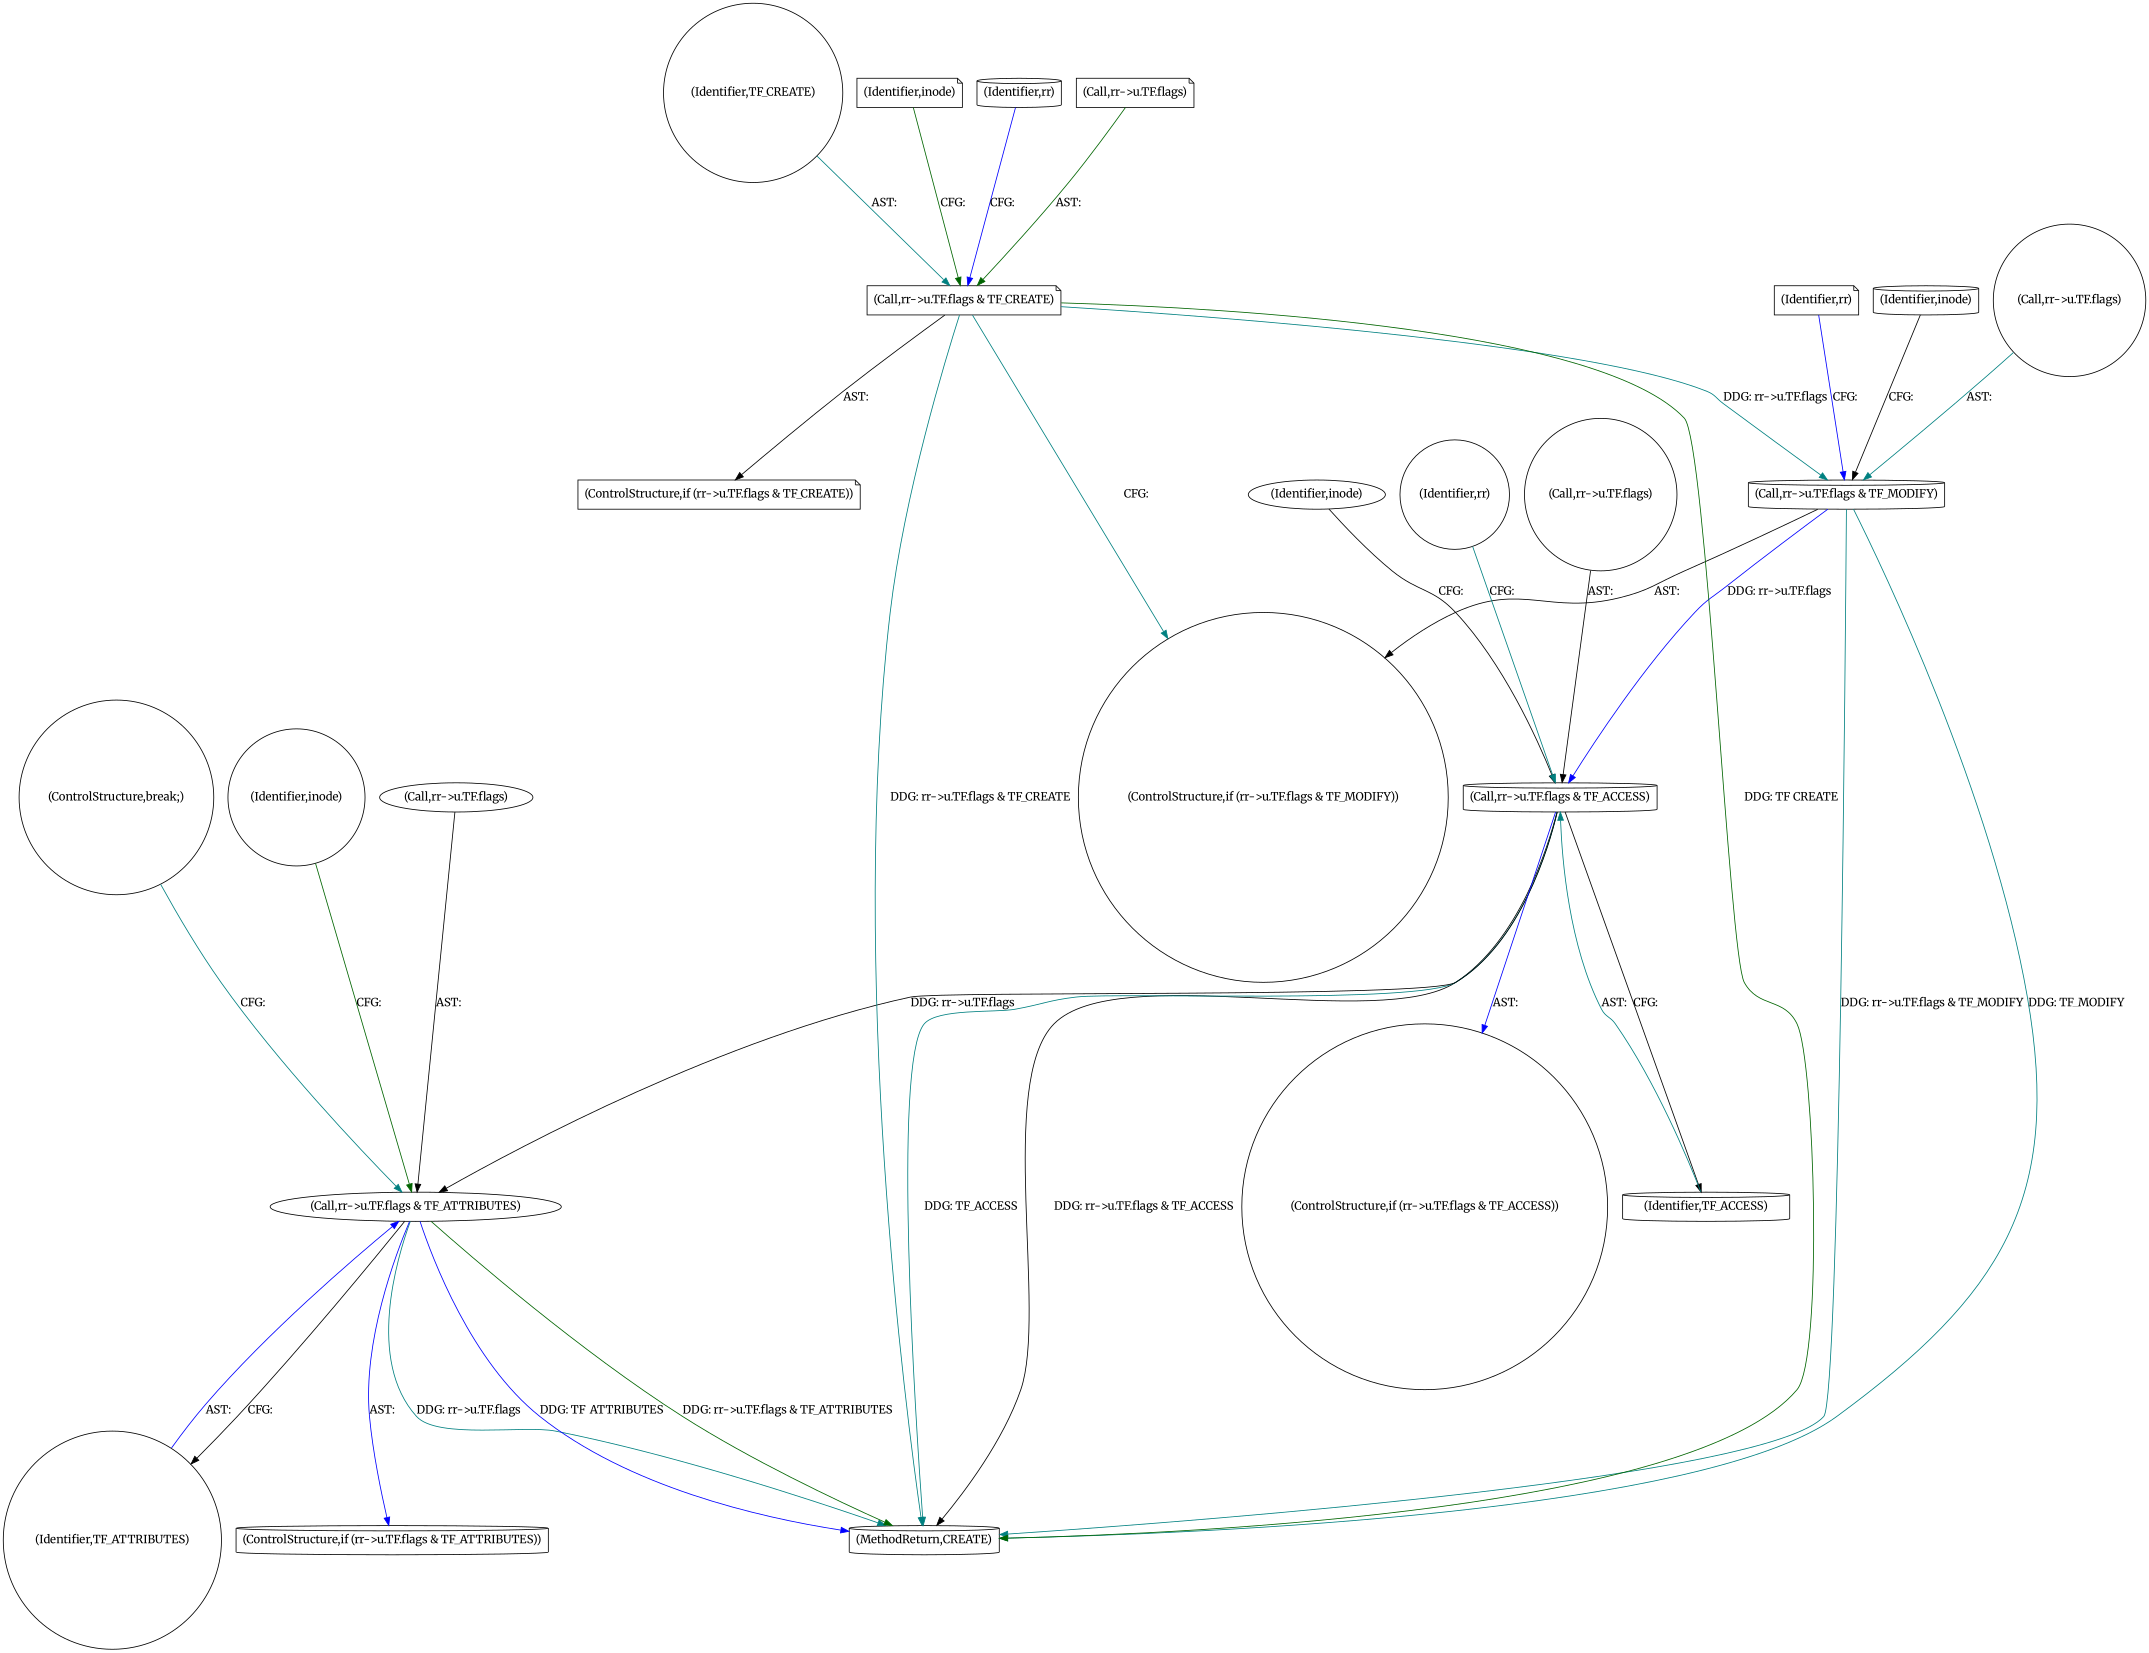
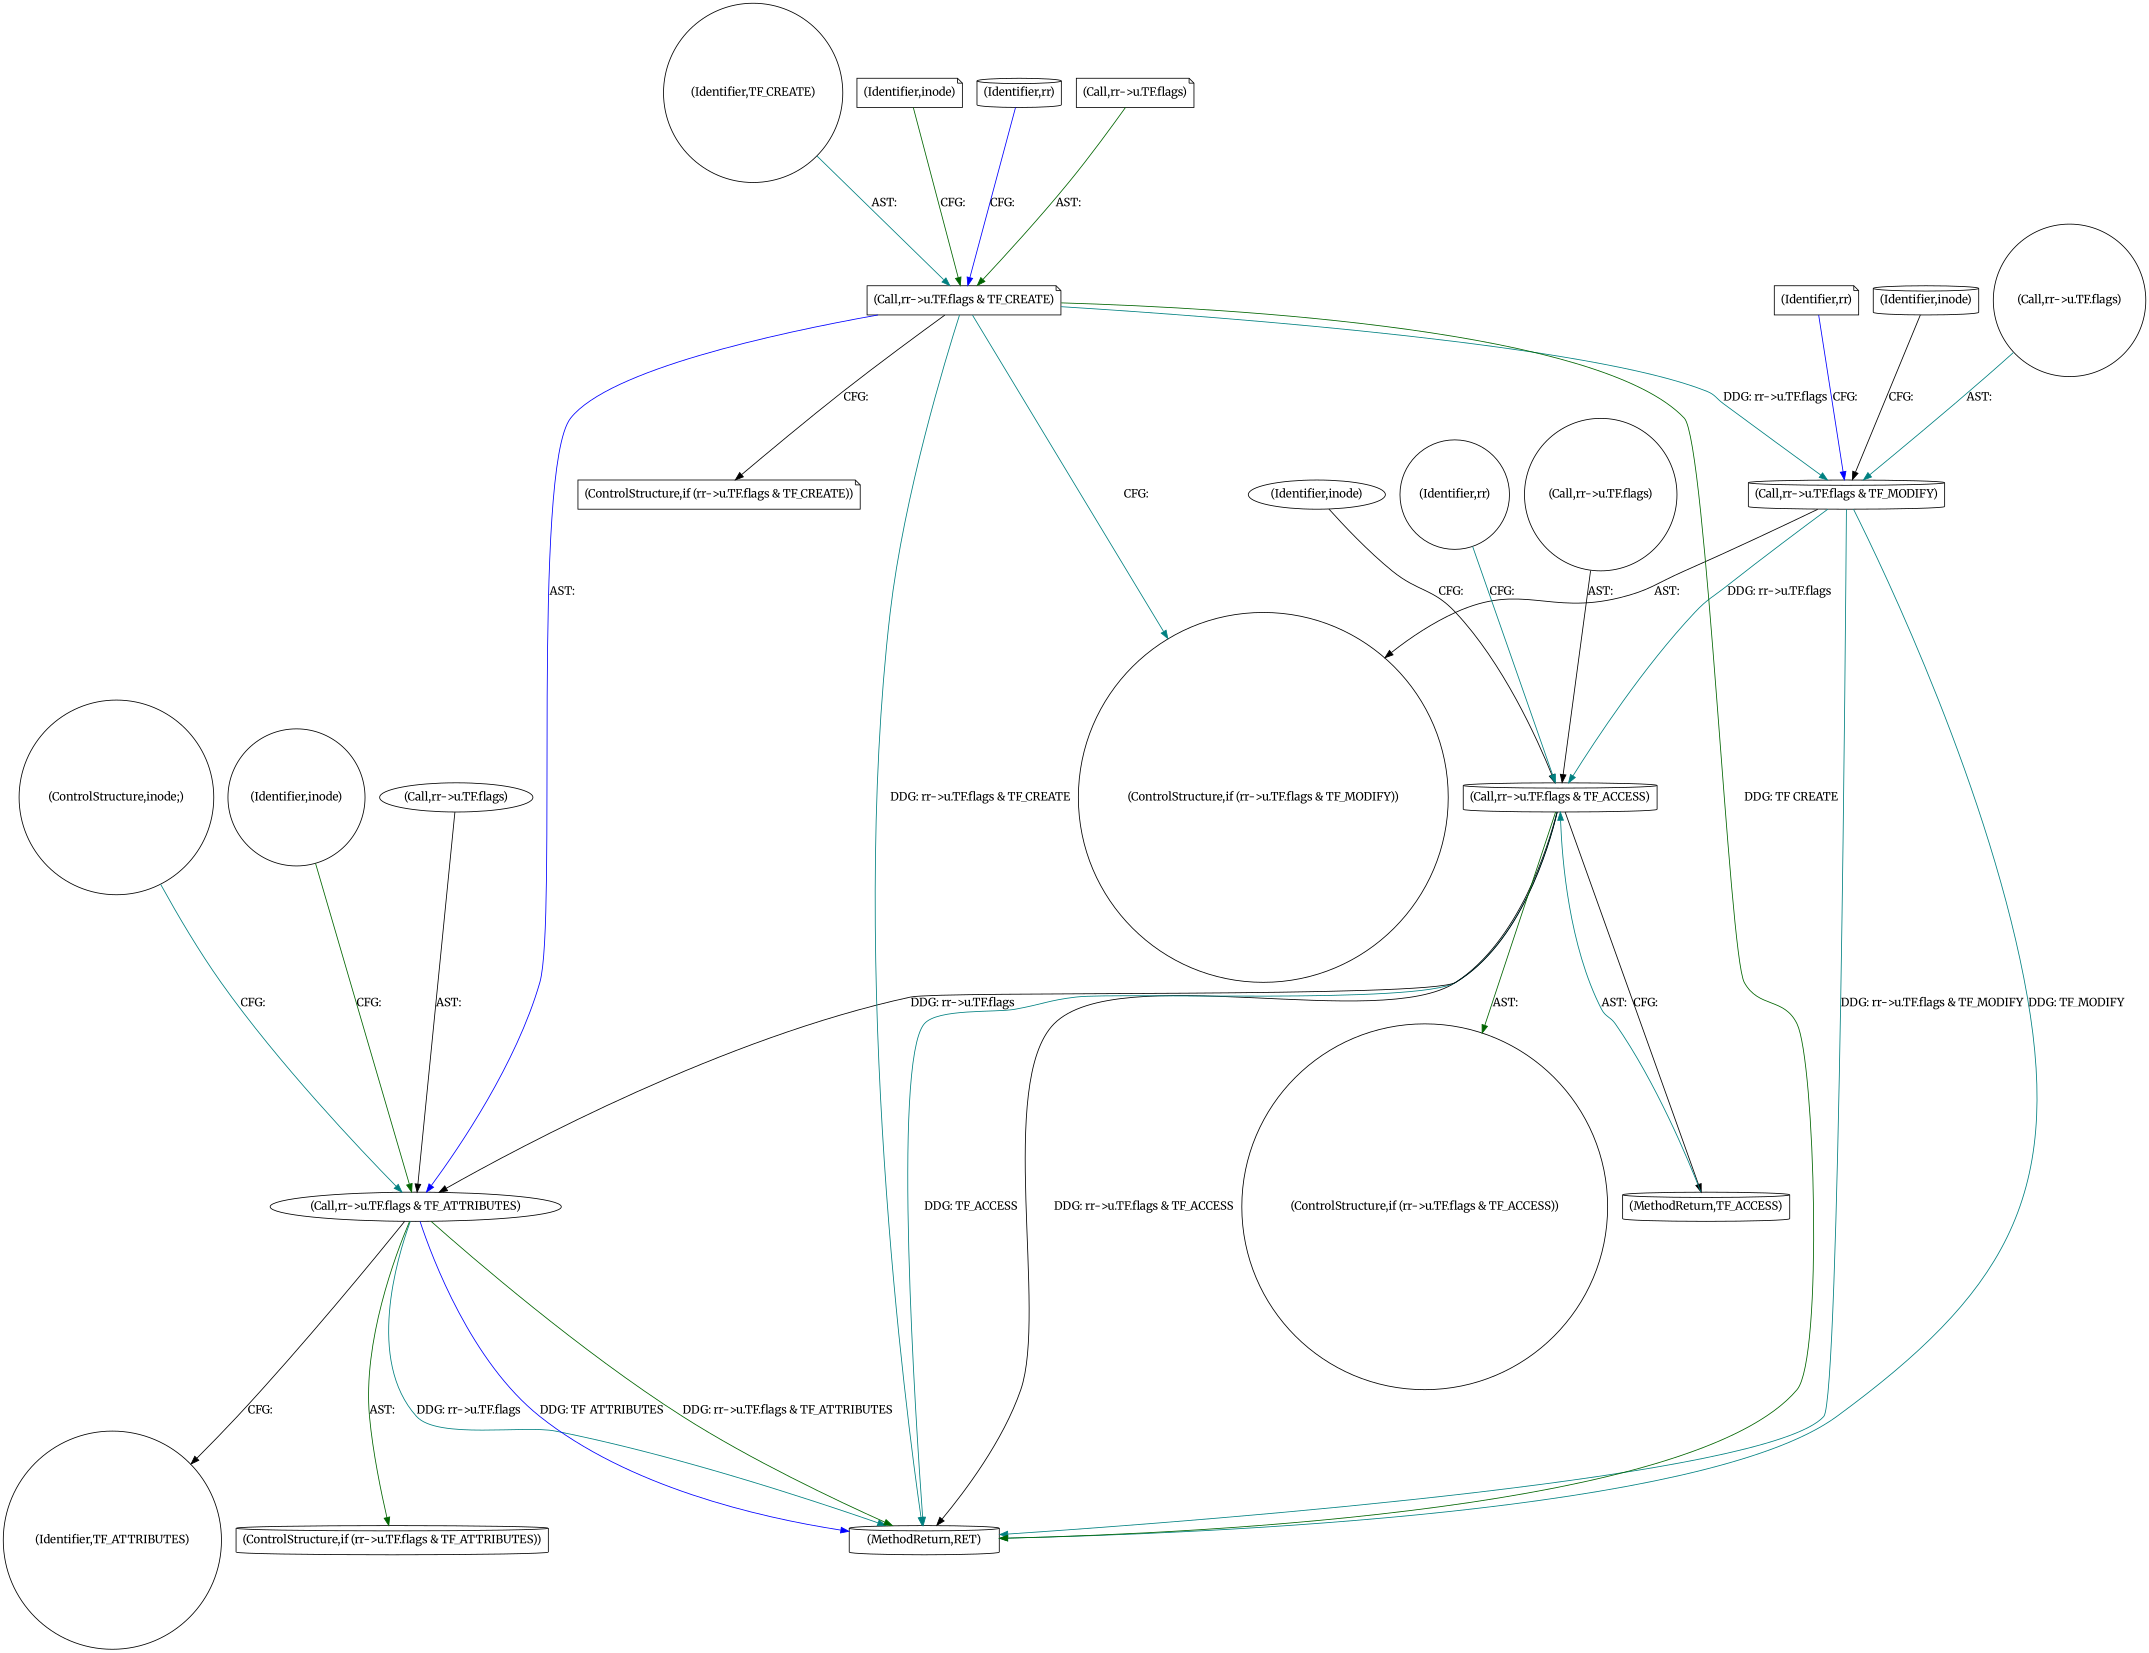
(857, 397) -> (857, 397)
(1683, 626) -> (1683, 626)
(116, 797) -> (116, 797)
(1518, 924) -> (1518, 924)
(1706, 1207) -> (1706, 1207)
(276, 1331) -> (548, 651)
(370, 1367) -> (370, 1367)
(924, 1540) -> (924, 1540)
